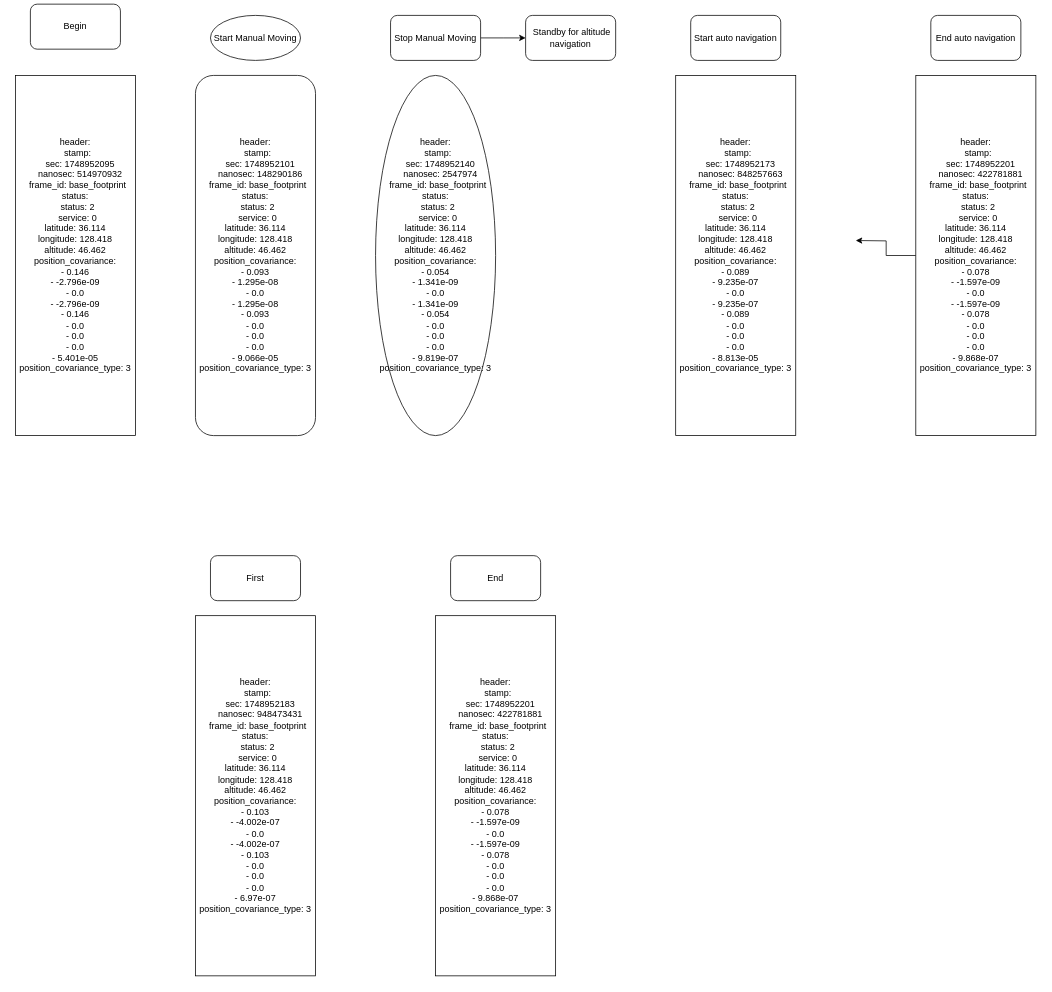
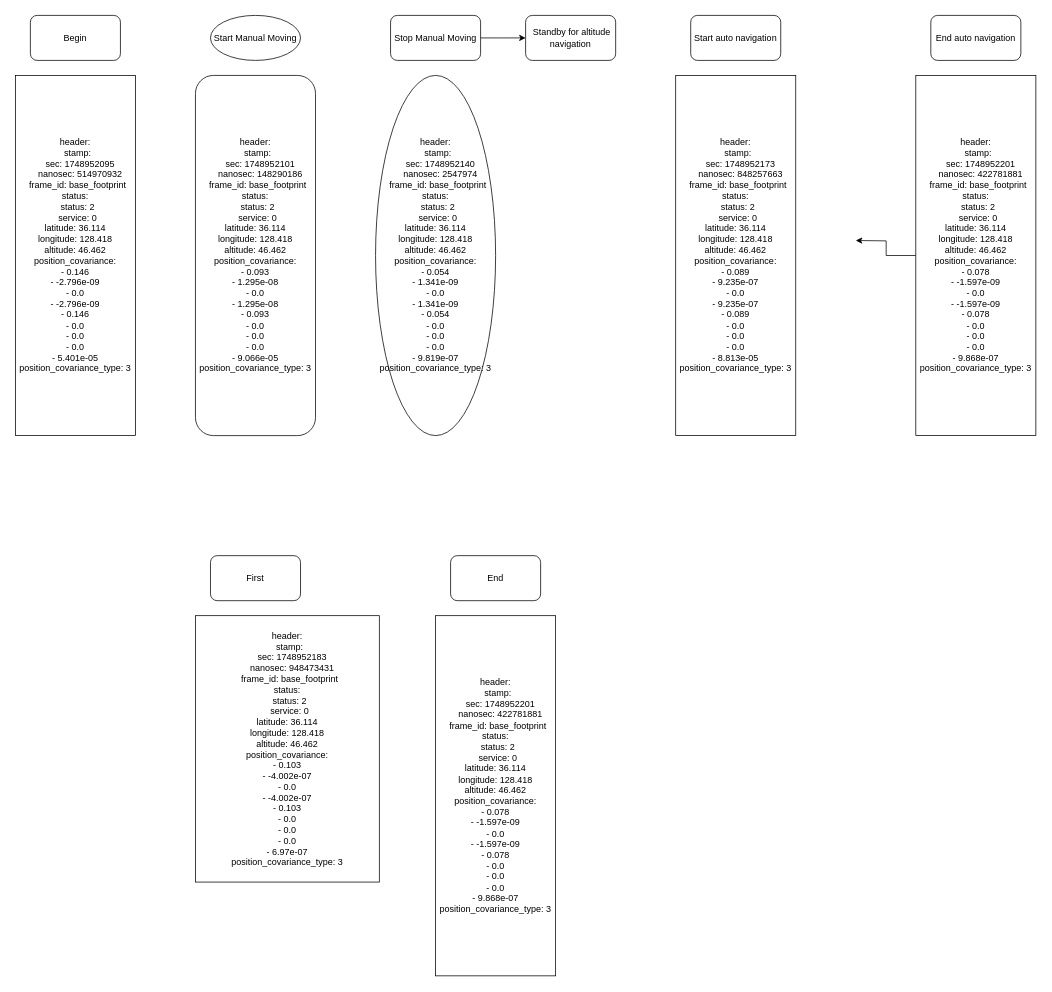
(75, 27) -> (75, 38)
(255, 795) -> (287, 749)
